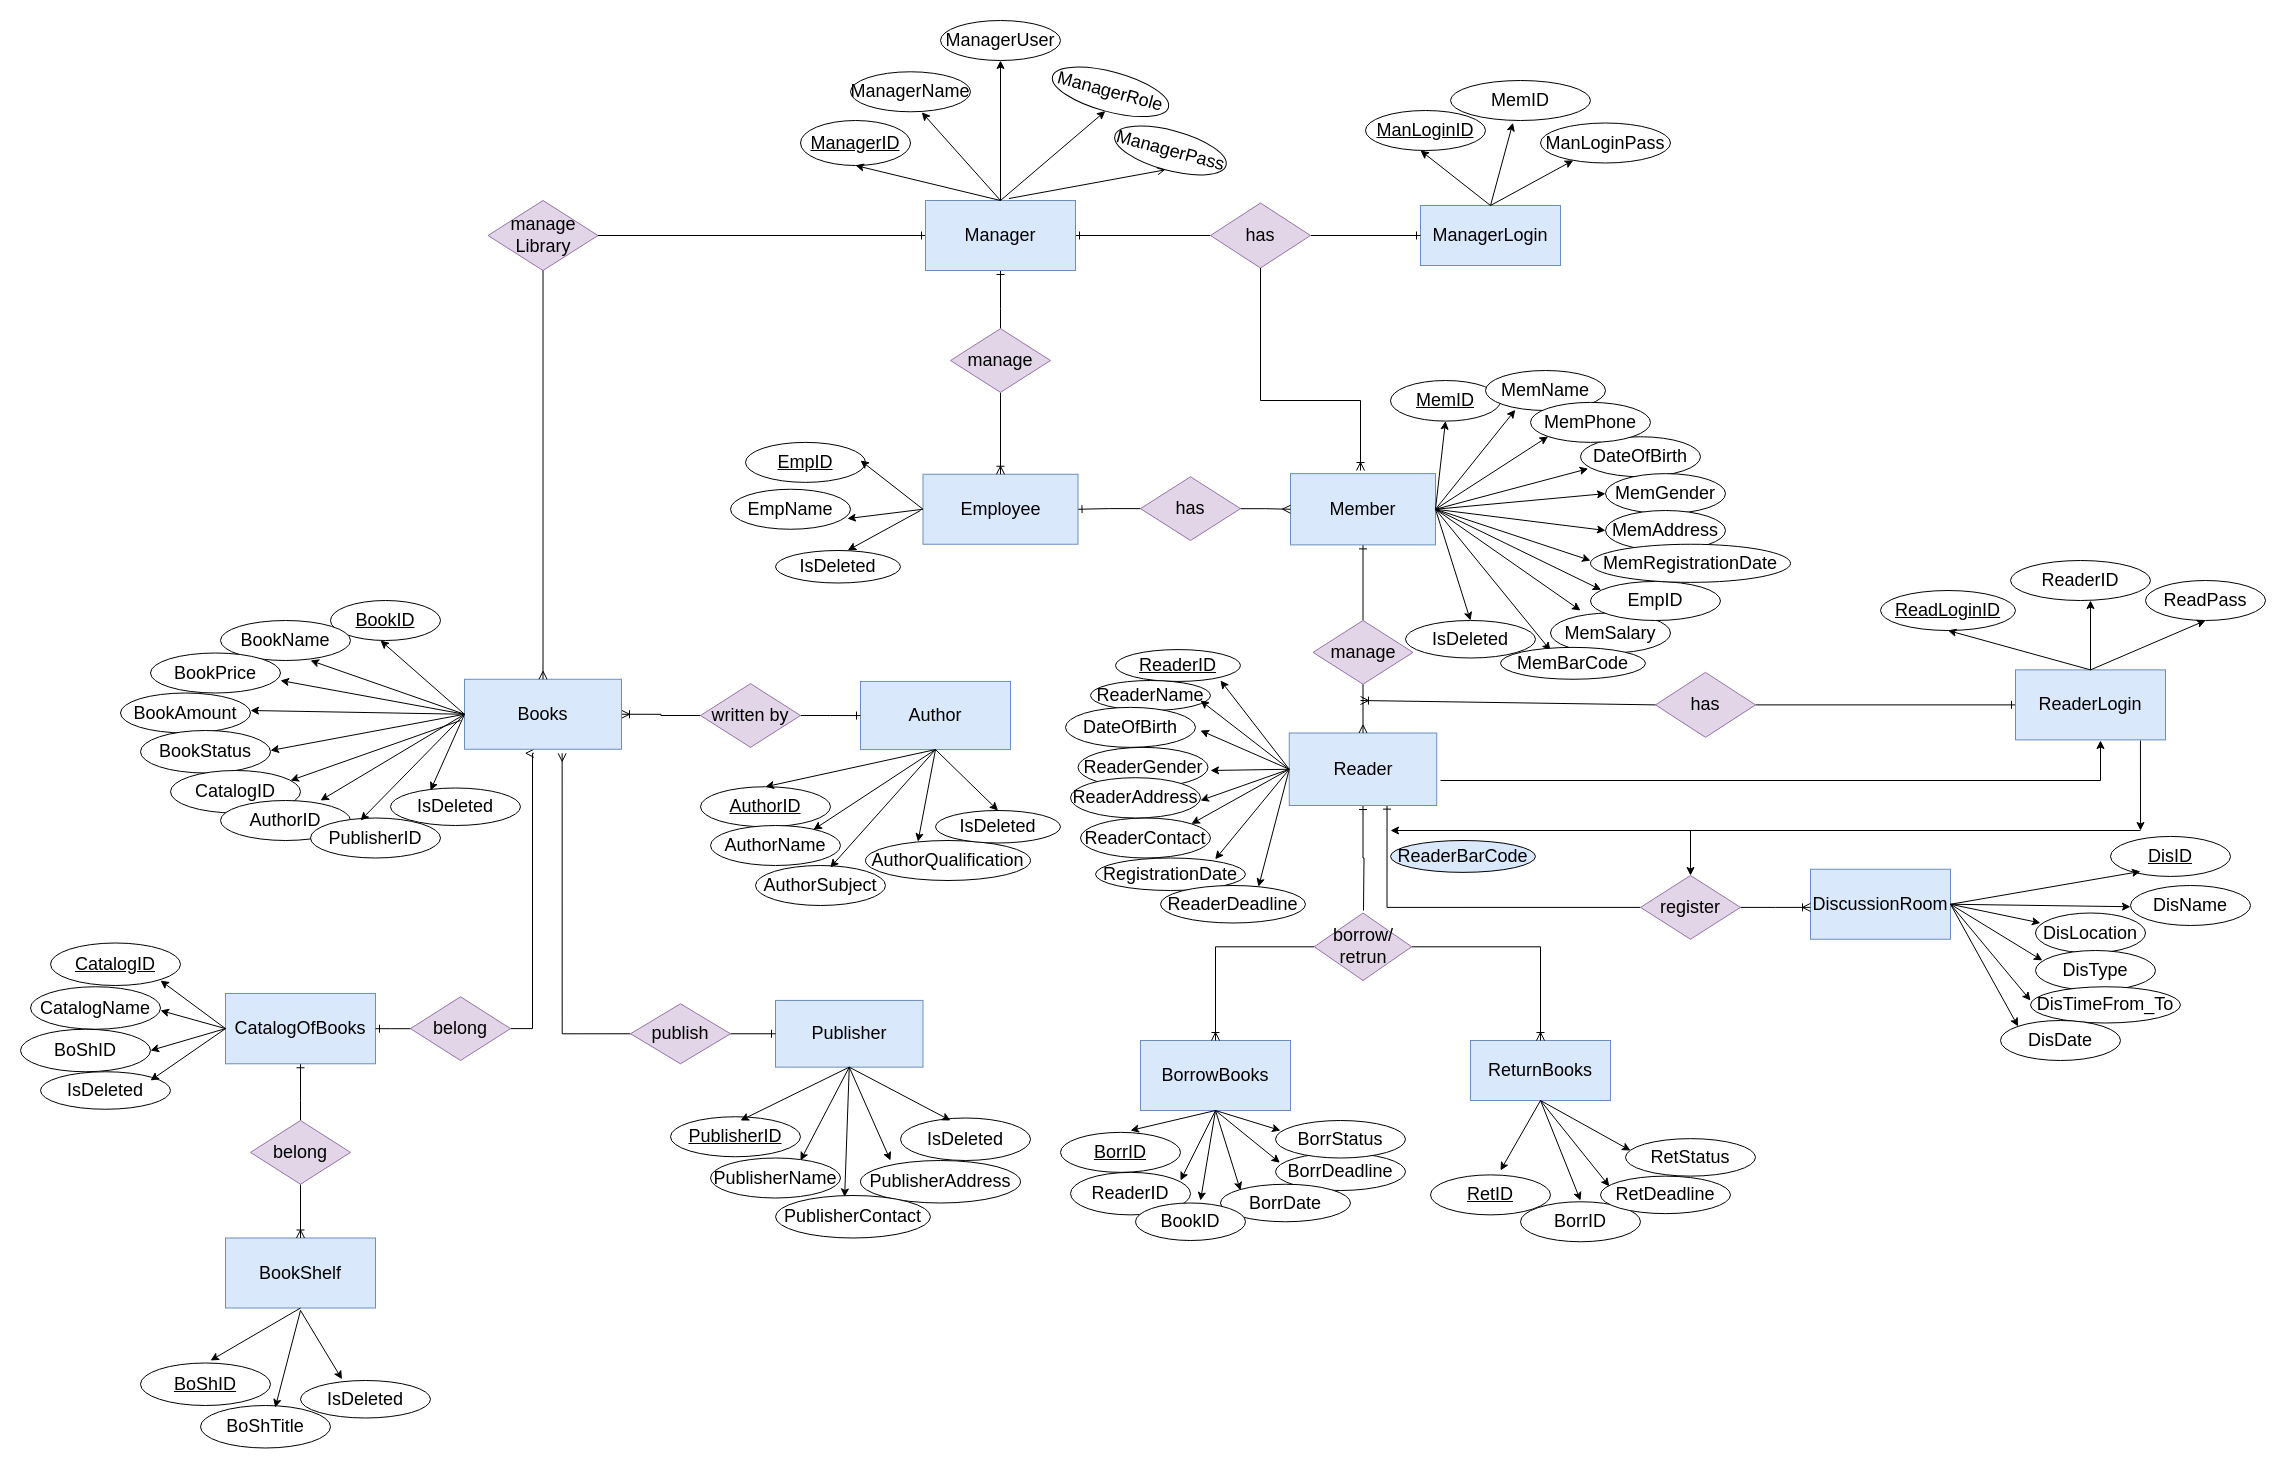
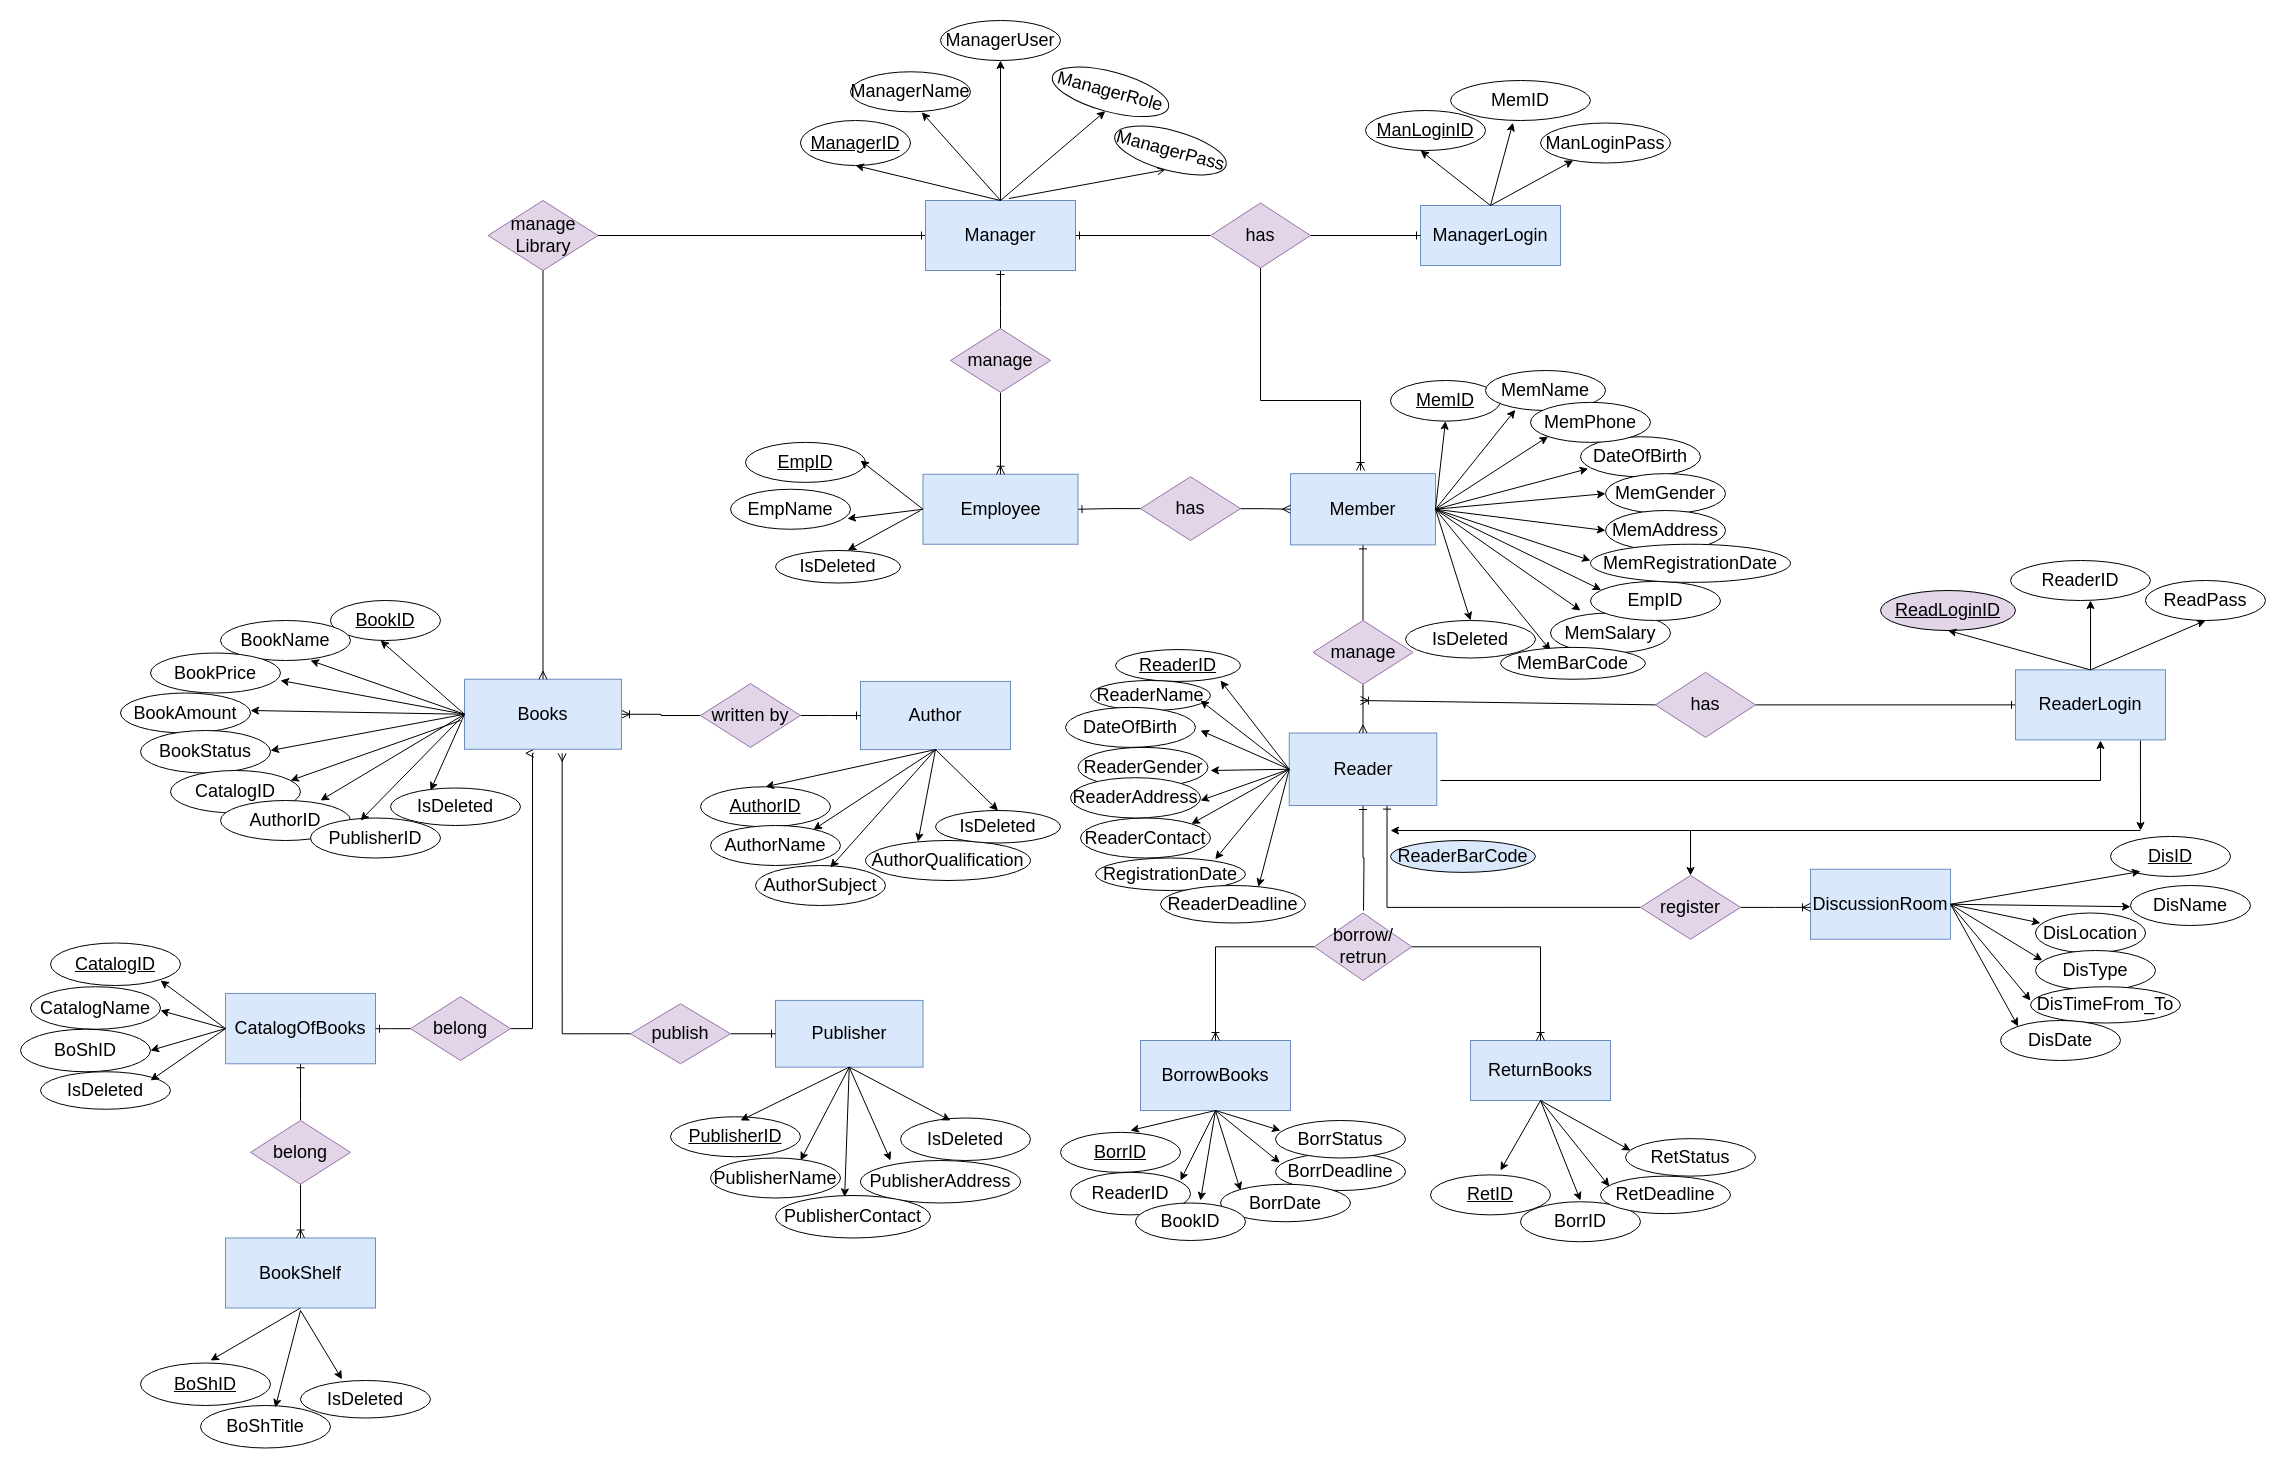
(1948, 611) -> (1948, 611)
